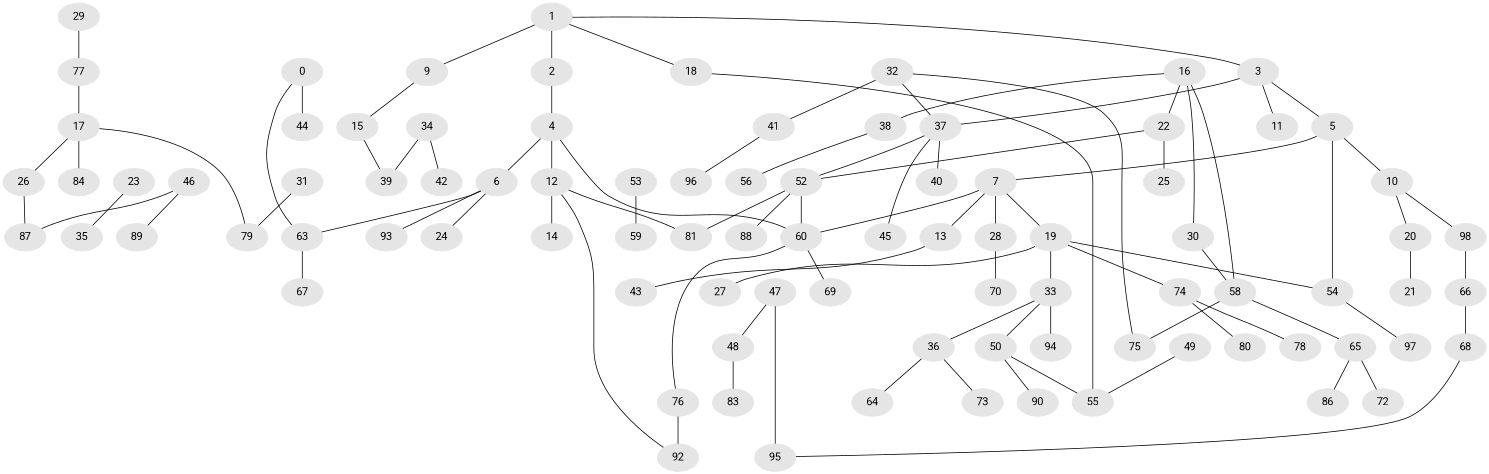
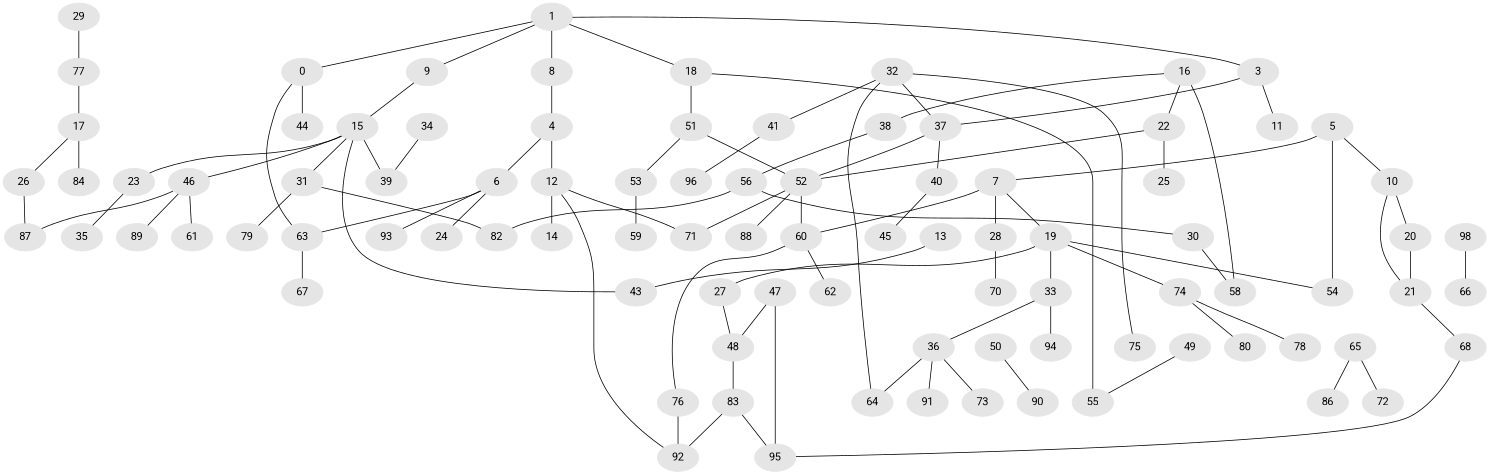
none -> (427, 44)
(552, 72) -> (552, 72)
(1295, 100) -> none
none -> (691, 127)
(190, 151) -> none
(1194, 154) -> (966, 218)
none -> (246, 155)
none -> (330, 155)
none -> (276, 159)
(904, 179) -> (916, 204)
(442, 182) -> none
(968, 210) -> none
(1429, 210) -> (1381, 240)
(659, 214) -> none
none -> (856, 232)
none -> (192, 237)
none -> (497, 237)
(691, 237) -> (691, 237)
none -> (427, 278)
(830, 292) -> (830, 292)
(1296, 319) -> none
none -> (727, 320)
(1023, 320) -> none
(1185, 320) -> none
(1466, 320) -> (1438, 320)
(1410, 347) -> none
(1044, 375) -> none
none -> (928, 403)
none -> (706, 430)
none -> (754, 430)
